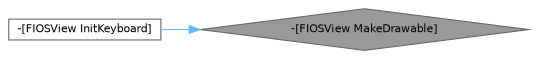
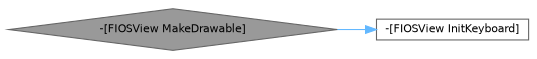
(175, 30) -> (351, 30)
